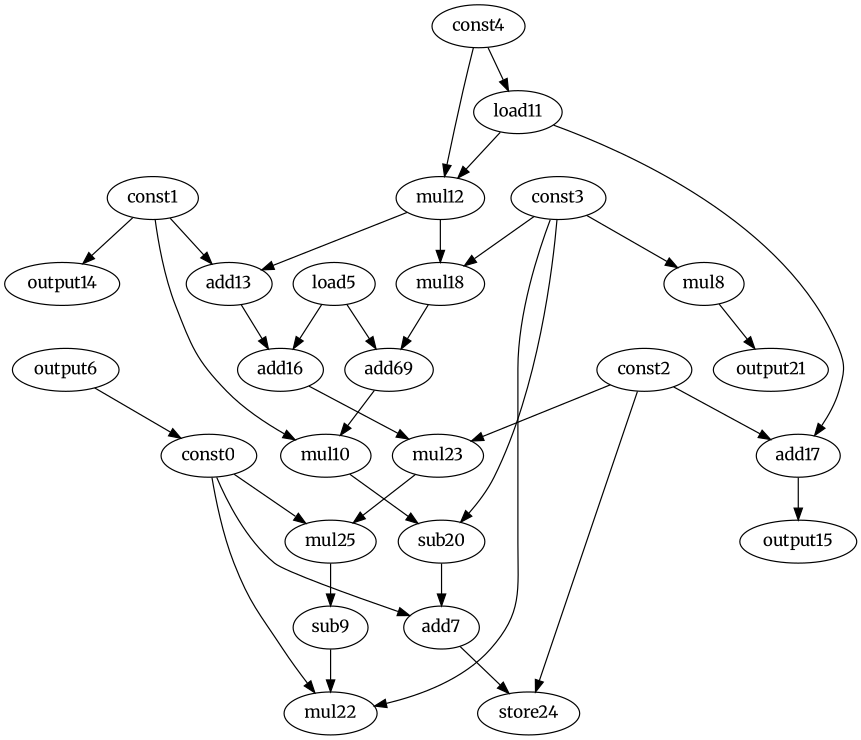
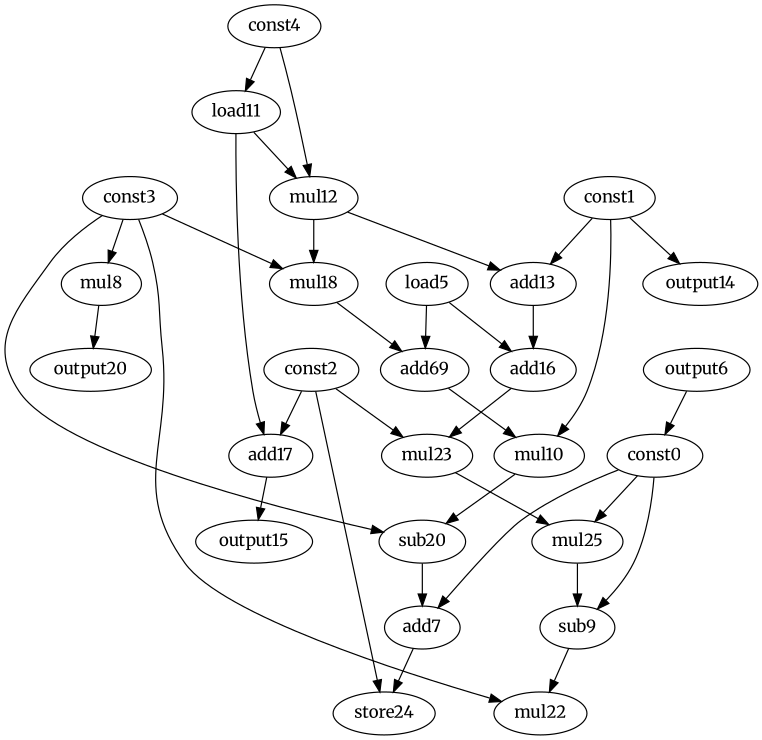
(771, 370) -> (91, 370)
(244, 587) -> (641, 544)
